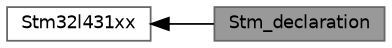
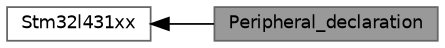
(300, 24) -> (326, 24)
